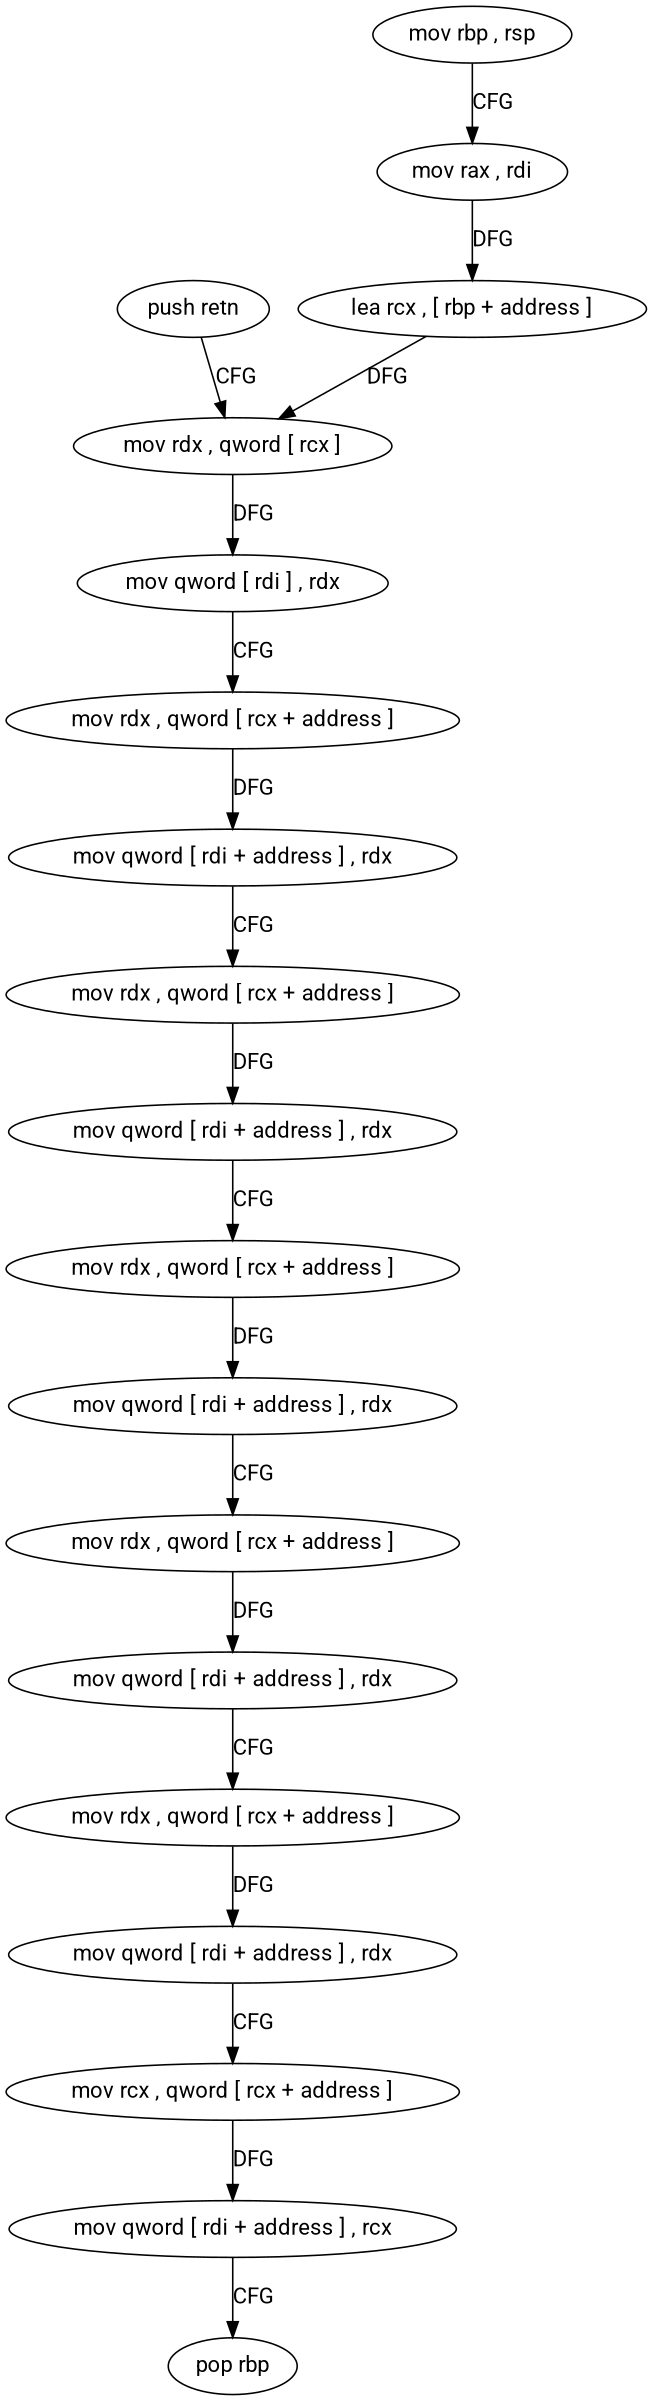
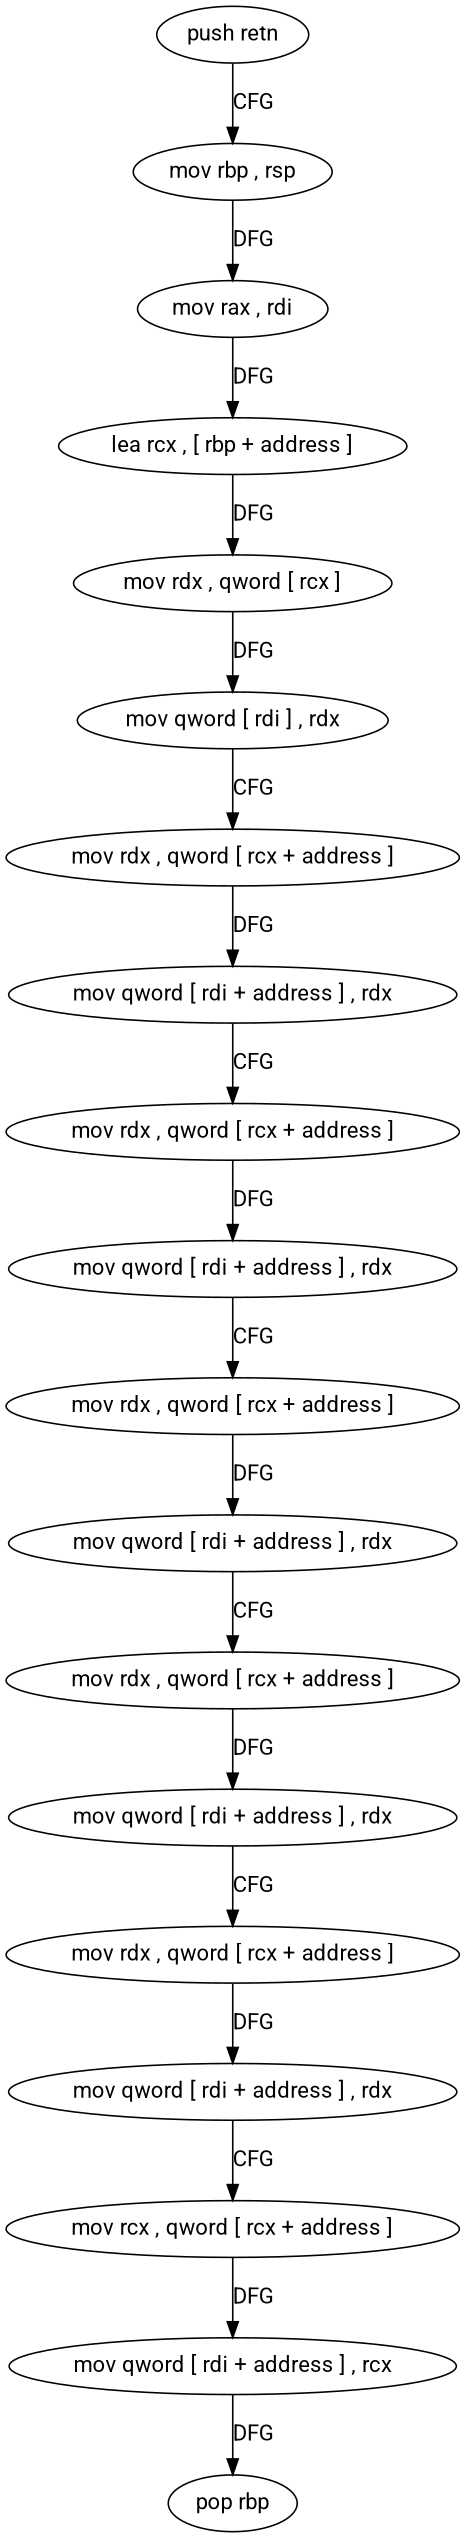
(494, 103) -> (254, 240)
(211, 370) -> (233, 95)
(254, 2298) -> (254, 2435)
